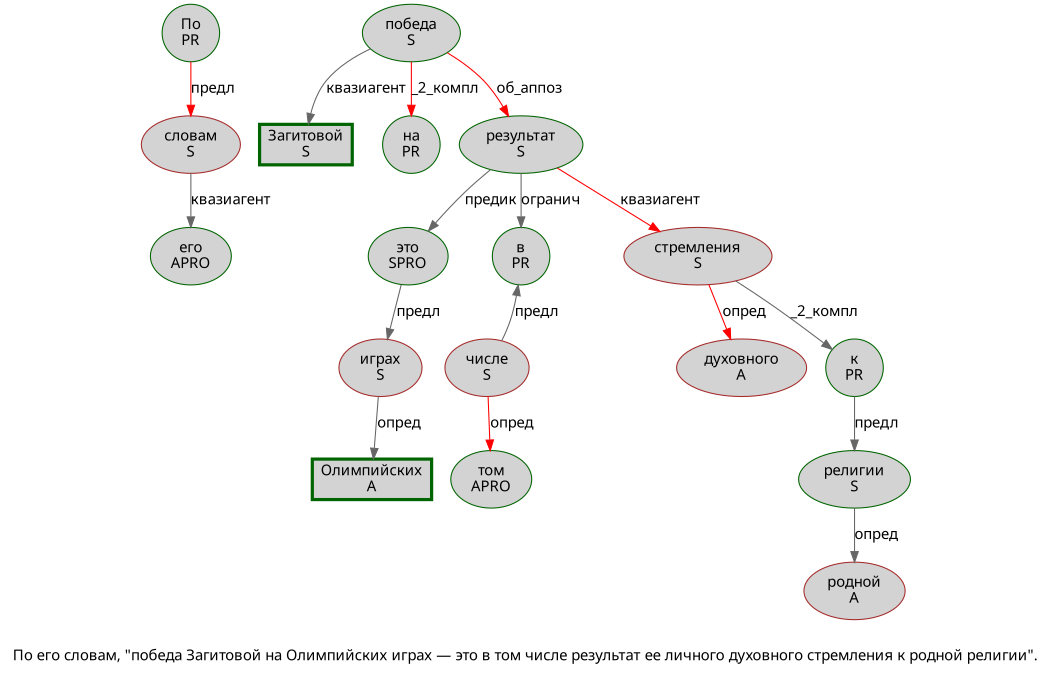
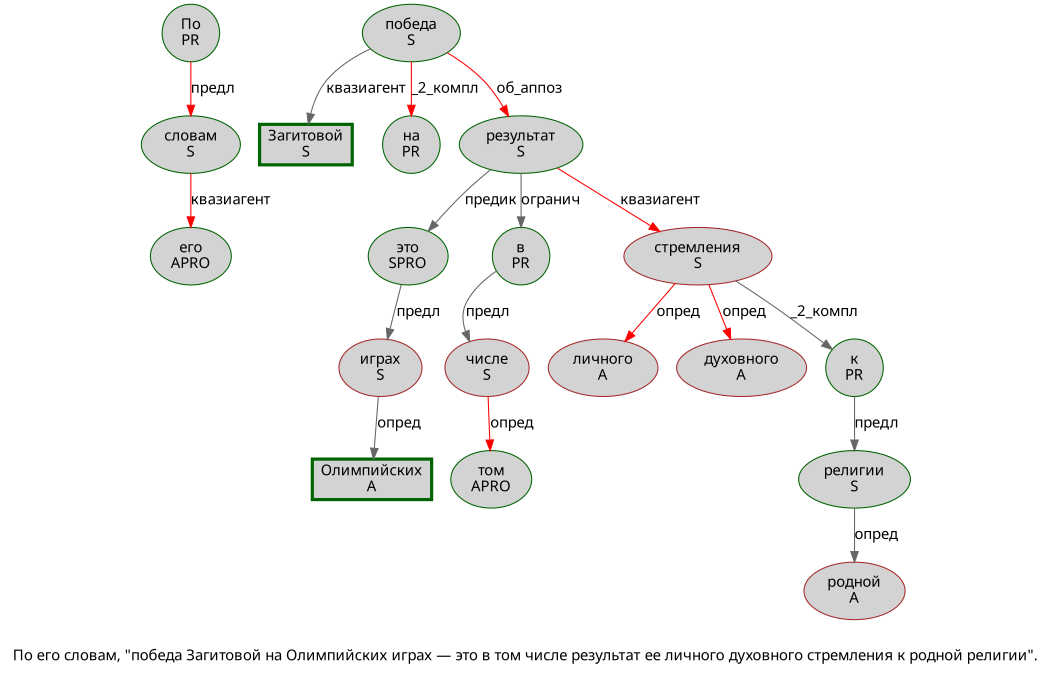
(191, 145) -> (191, 145)
(191, 195) -> (191, 195)
(511, 319) -> (470, 296)
none -> (603, 368)
